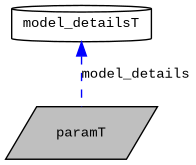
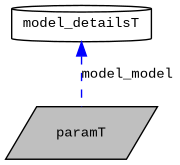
(136, 74) -> (128, 74)
